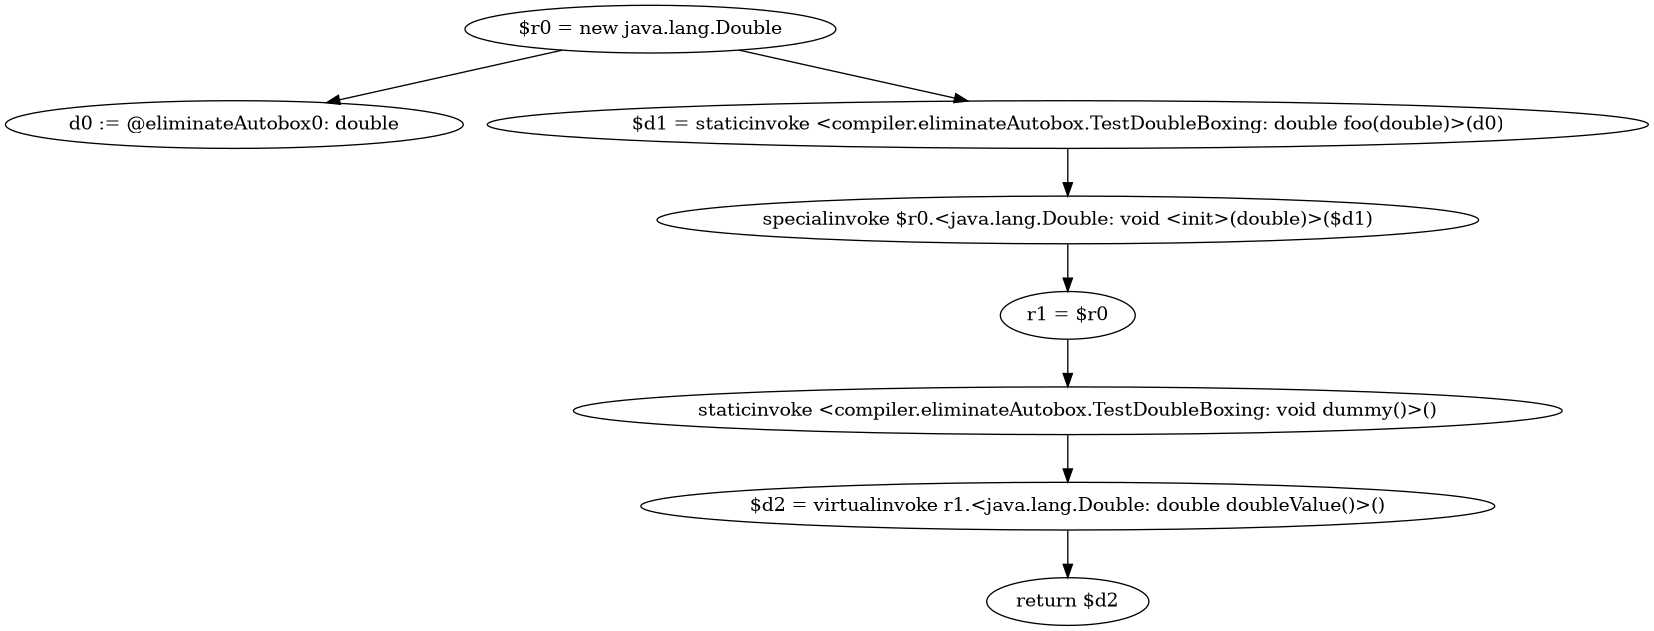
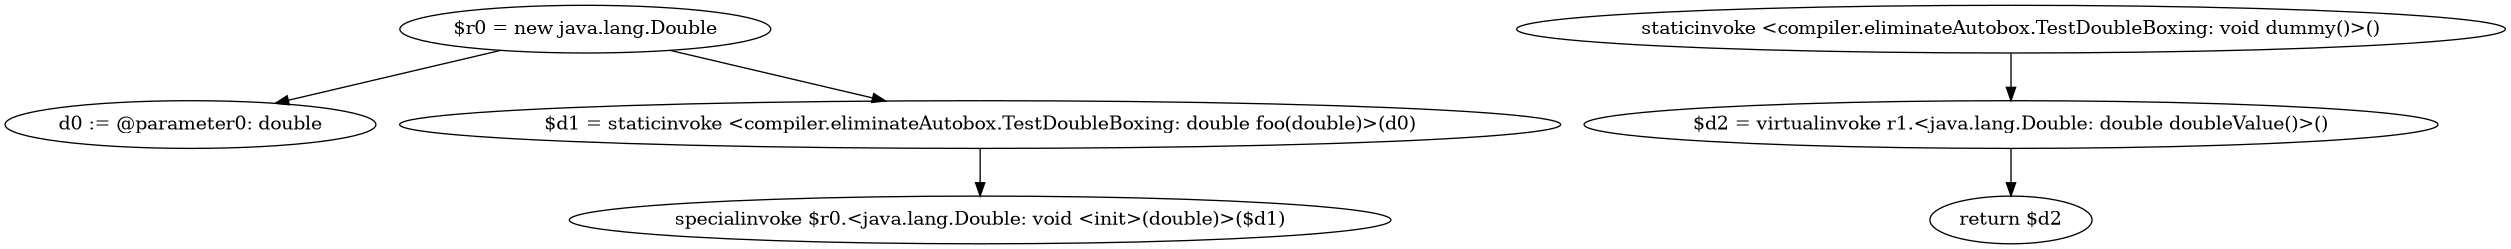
(234, 125) -> (190, 125)
(1068, 315) -> none
